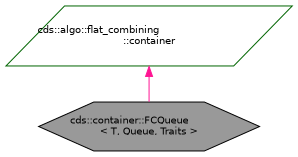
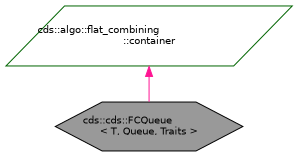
(149, 126) -> (149, 126)
